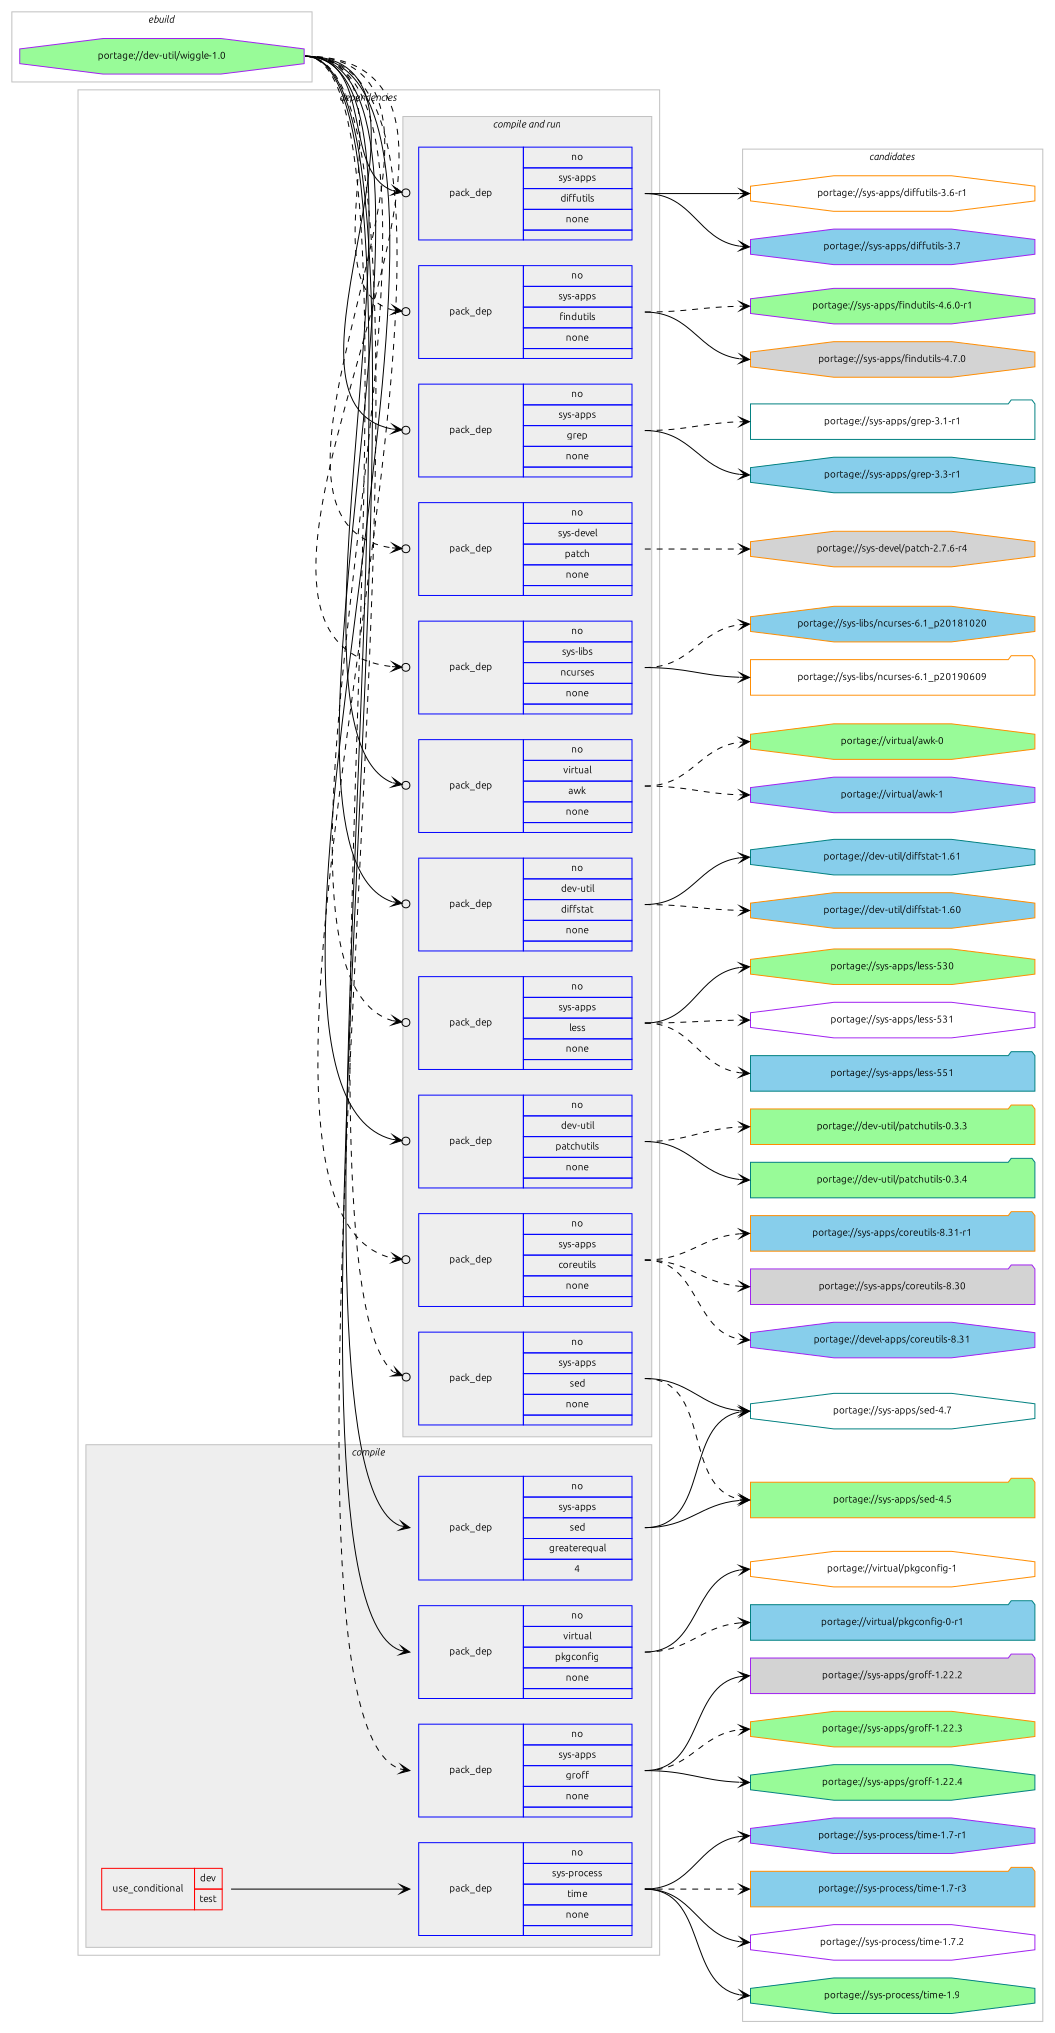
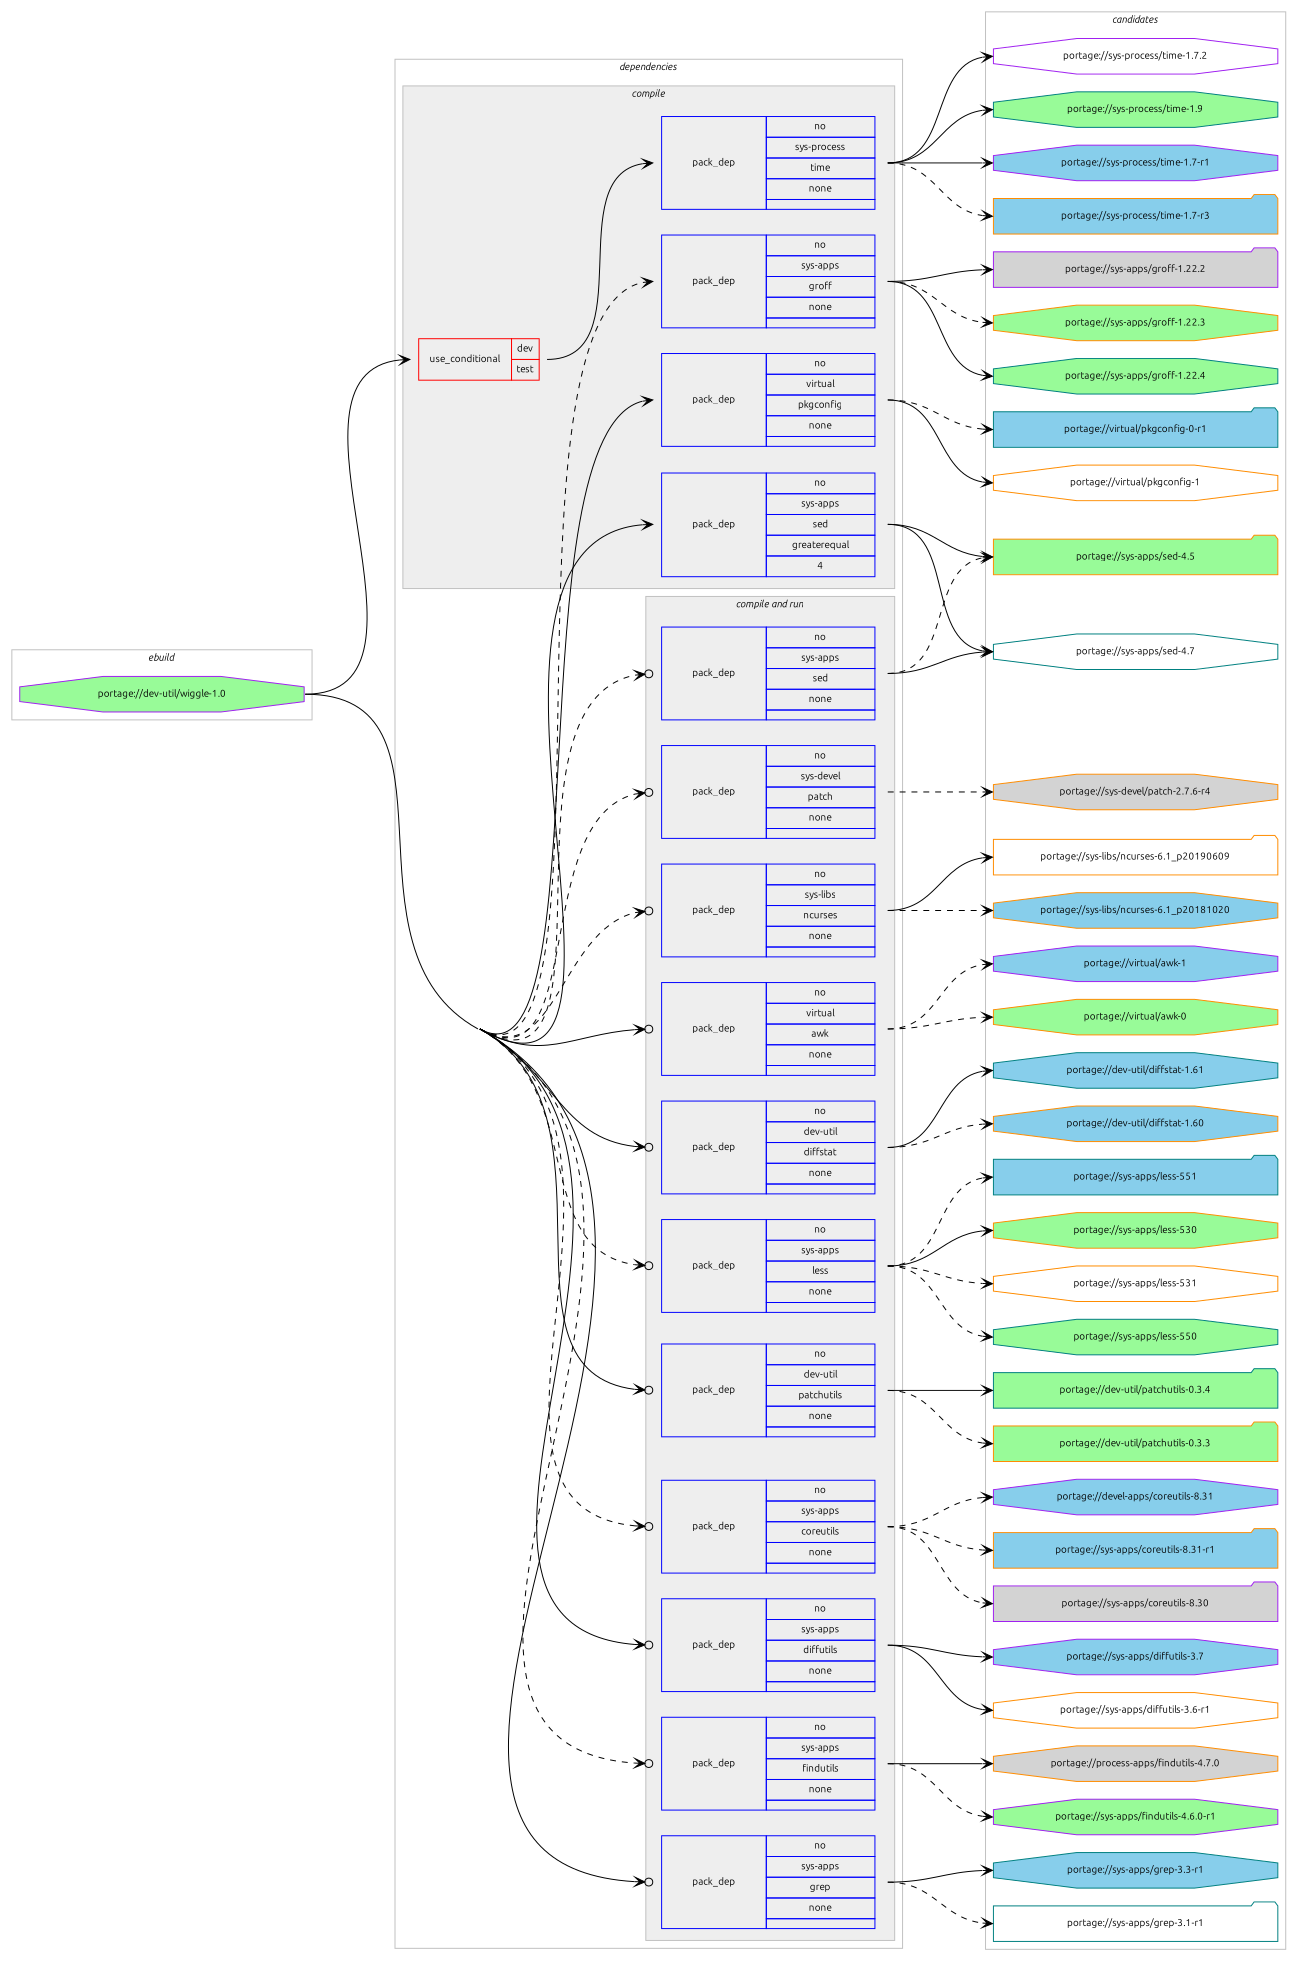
(893, 359) -> (1136, 1764)
none -> (358, 532)
(893, 1020) -> (1136, 1284)
none -> (1136, 1337)
